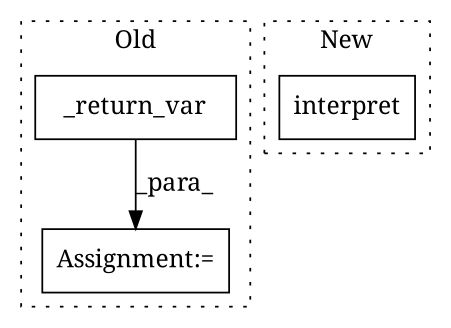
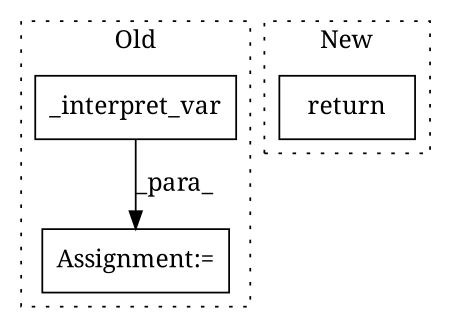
(136, 108) -> (136, 108)
(347, 108) -> (347, 108)
